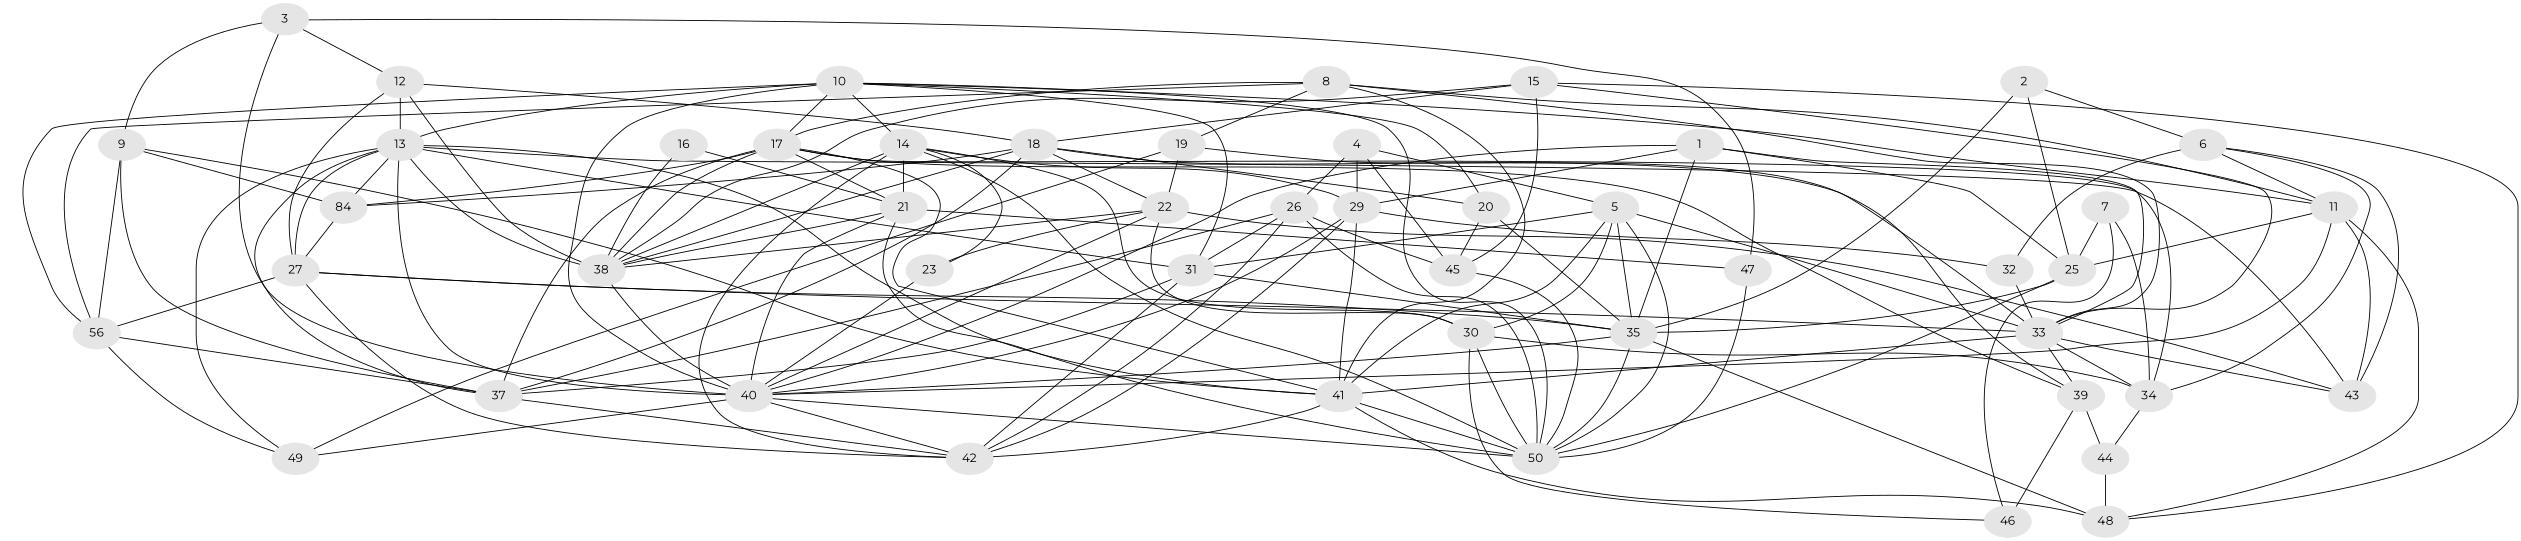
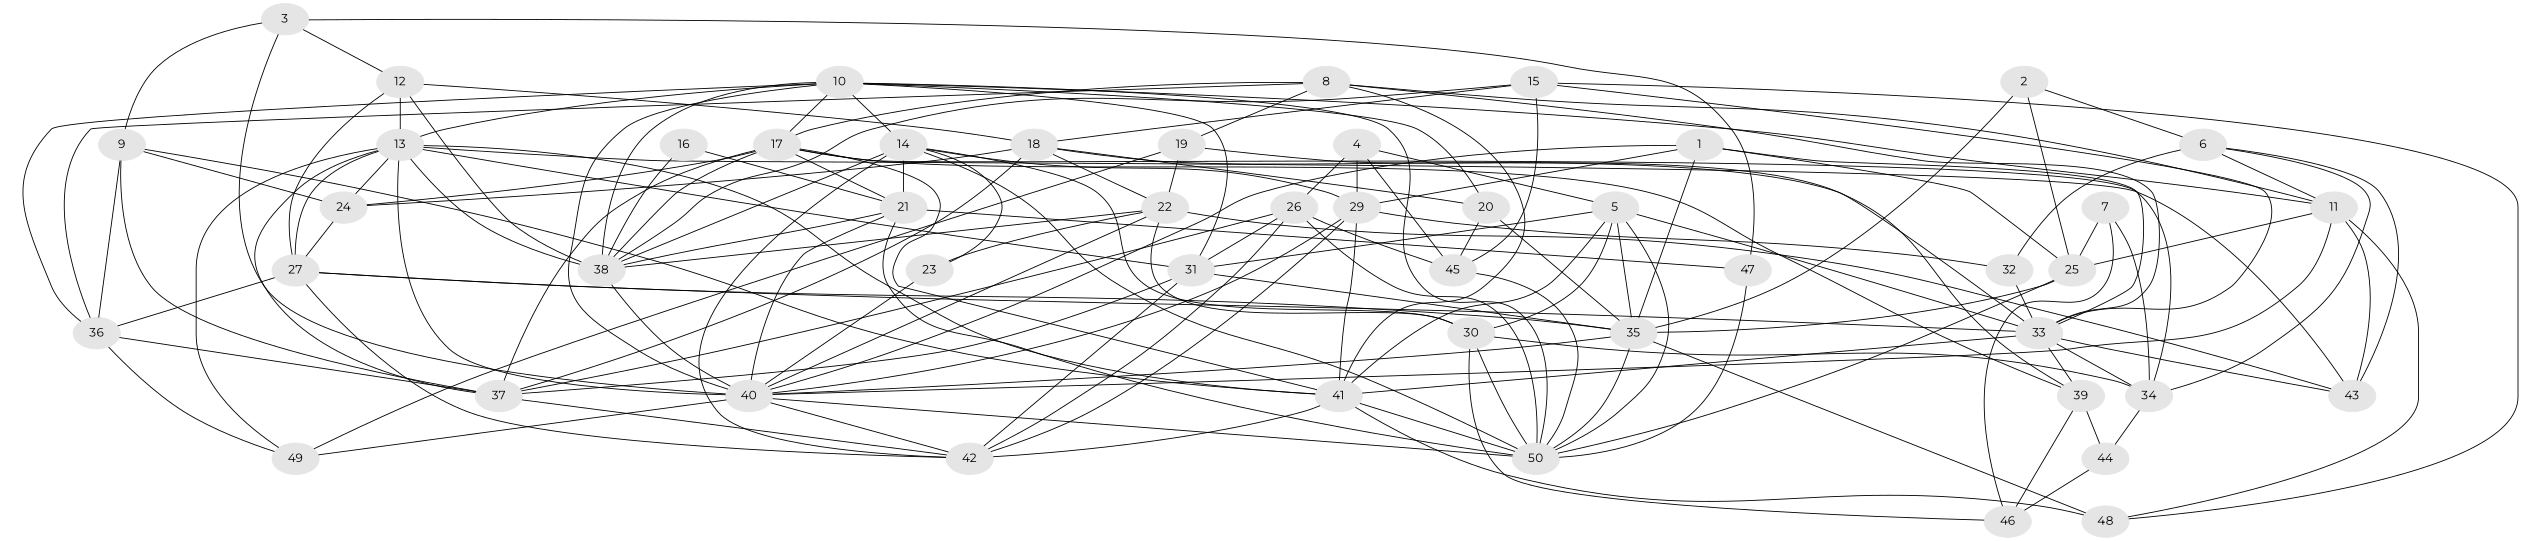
(828, 205) -> (667, 119)
(344, 208) -> (344, 208)
(97, 333) -> (97, 333)
(2105, 490) -> (2057, 490)
